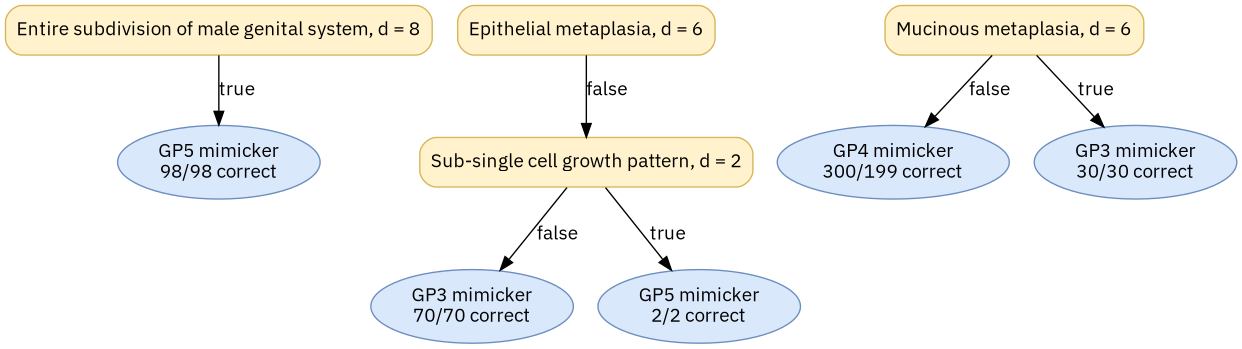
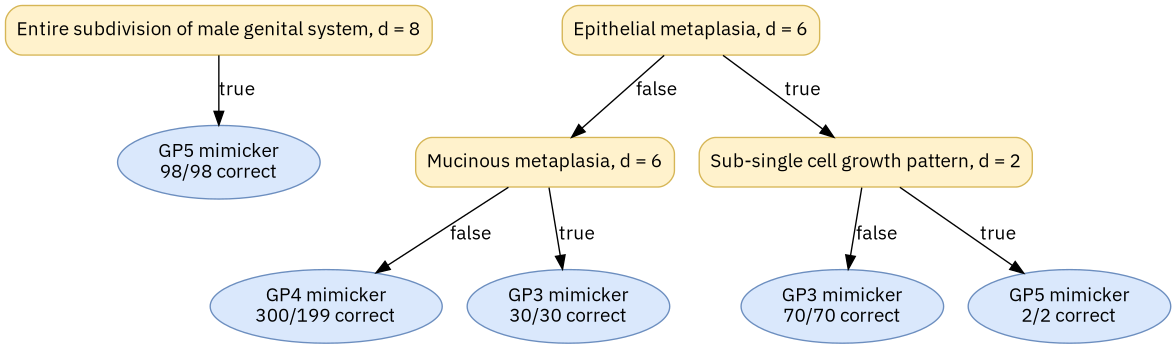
(608, 90) -> (803, 90)
none -> (623, 92)
